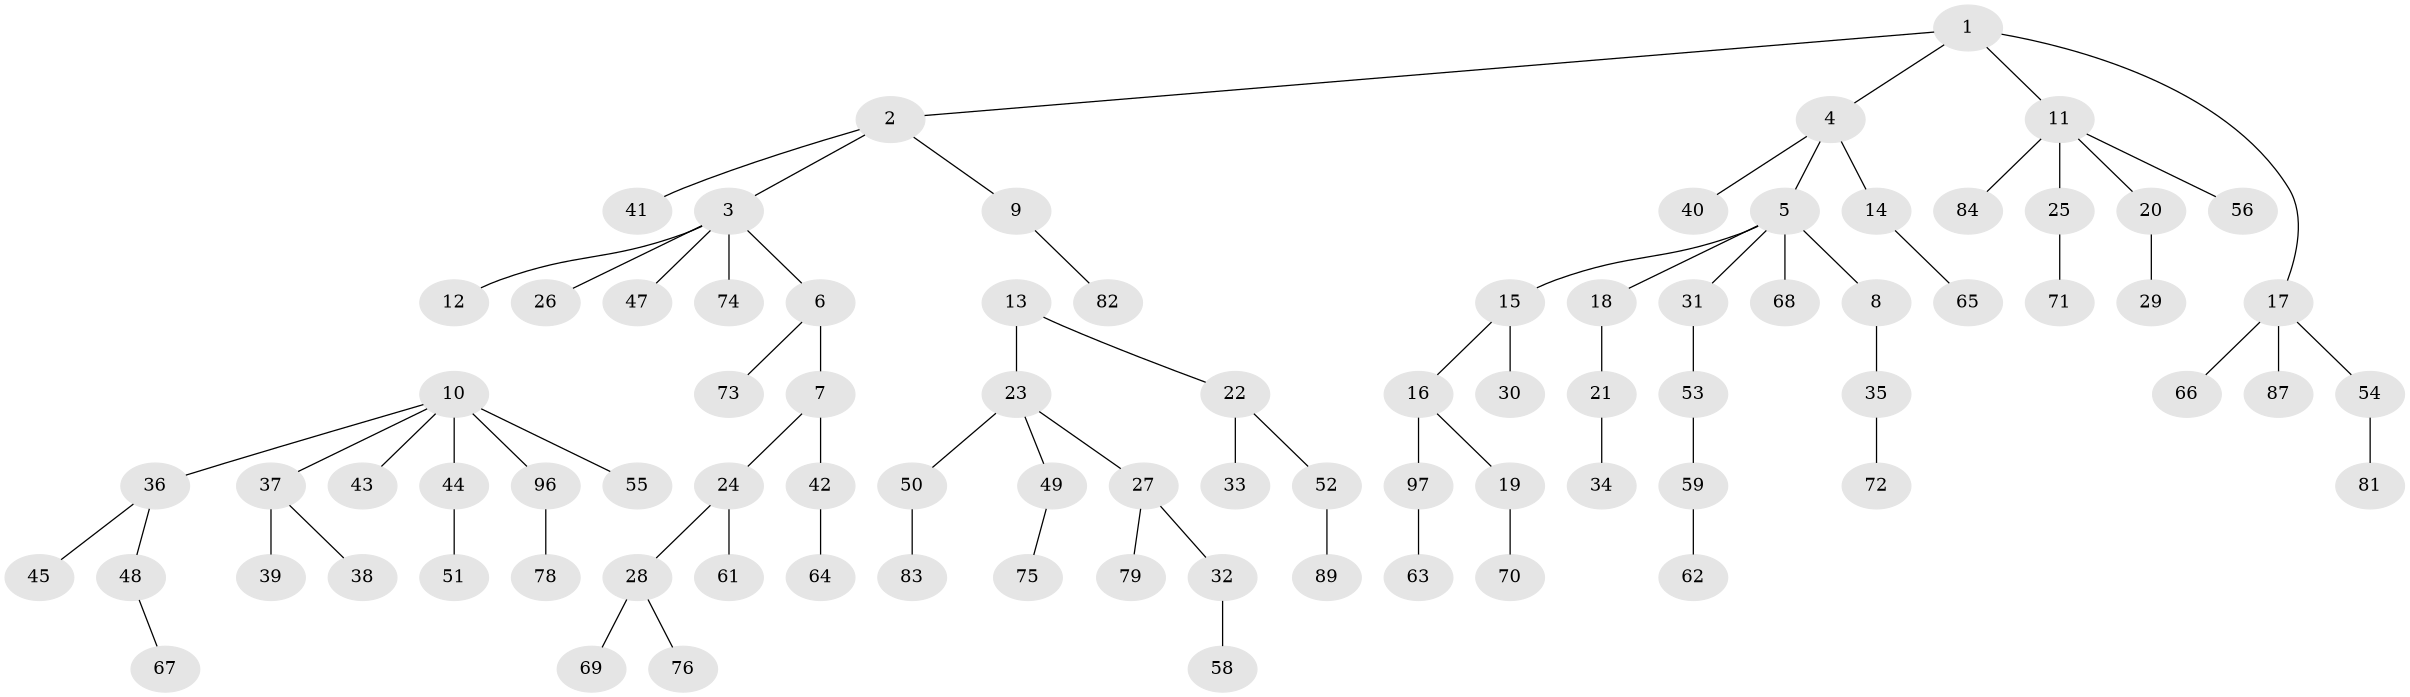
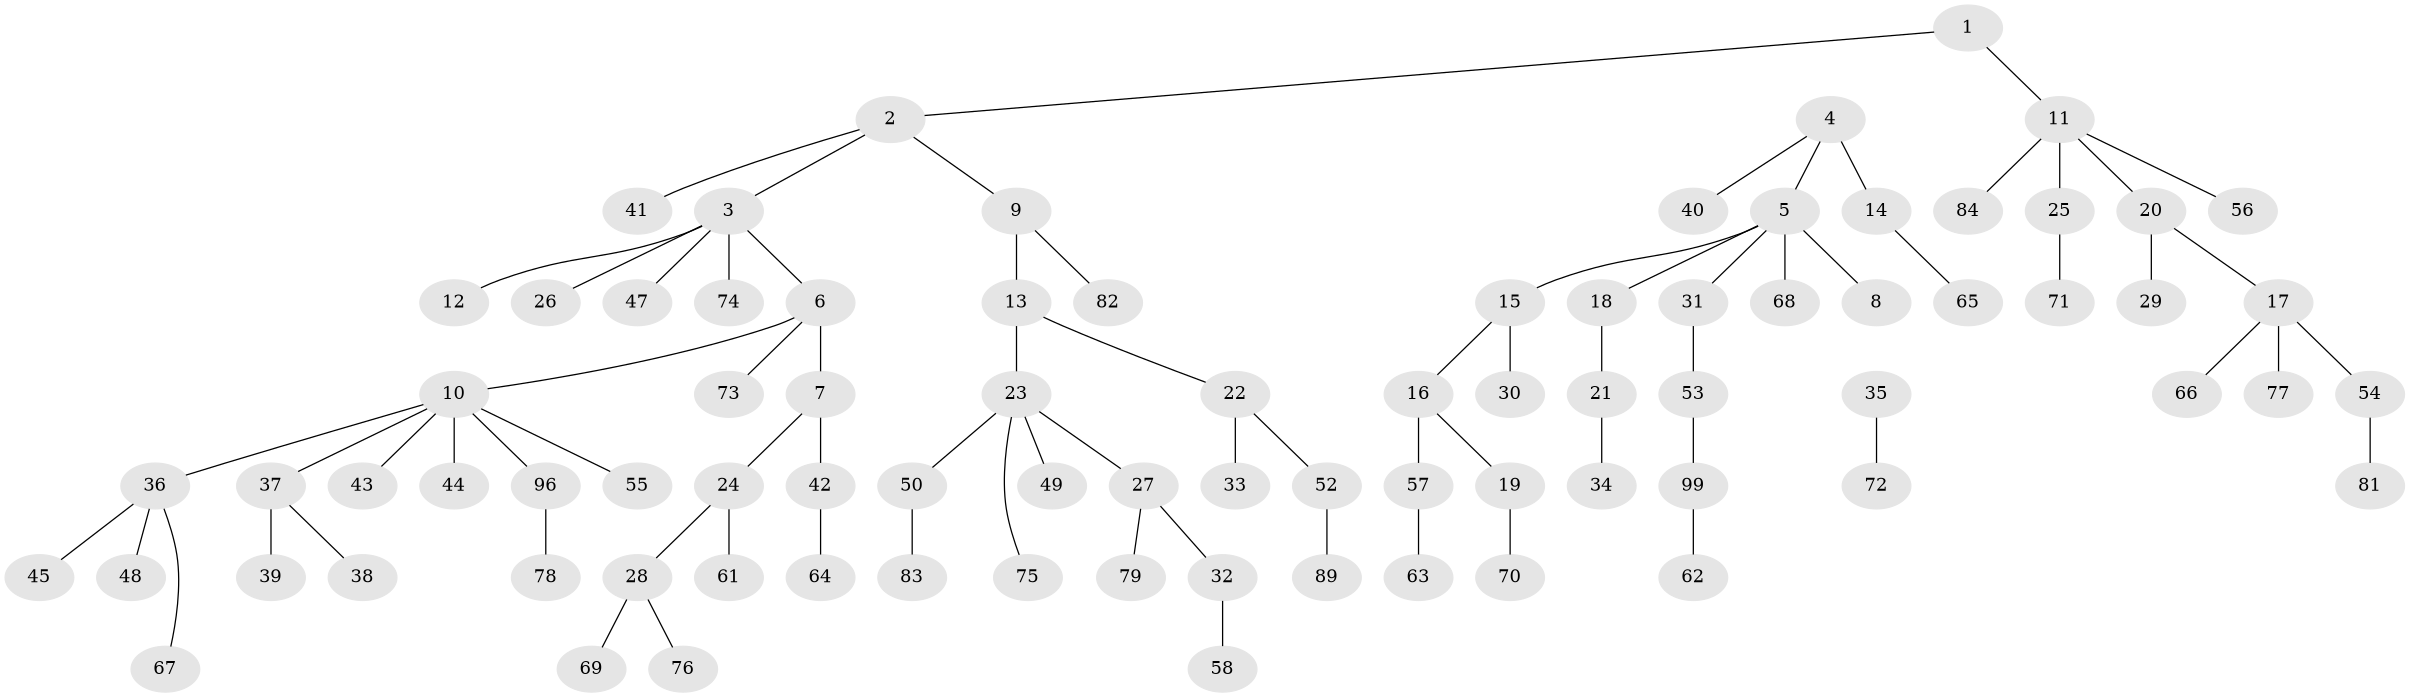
(1899, 74) -> none
(2203, 107) -> (2215, 257)
none -> (1017, 257)
(1877, 349) -> none
none -> (643, 361)
(2279, 394) -> (2279, 394)
(1419, 486) -> (1419, 486)
(1693, 486) -> (1693, 486)
(1040, 532) -> (1004, 487)
(454, 578) -> none
(148, 623) -> (179, 577)
